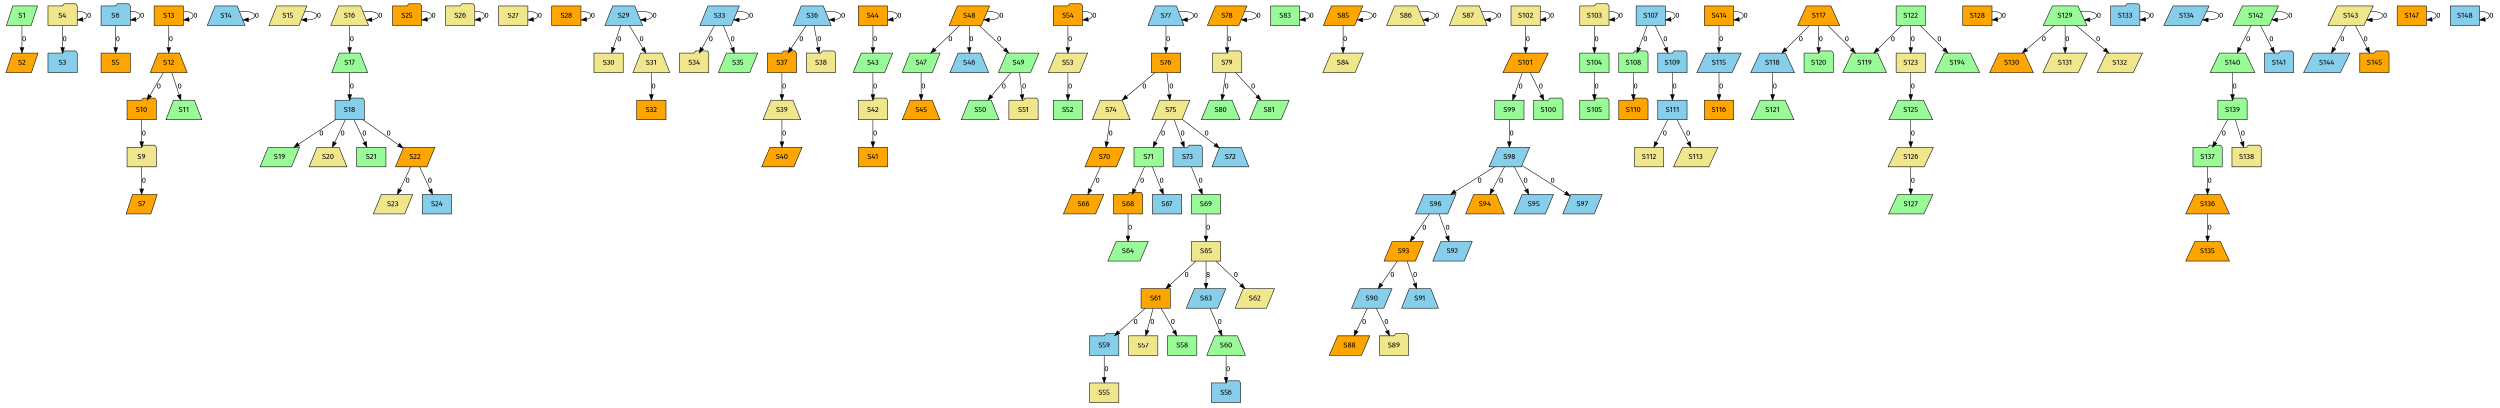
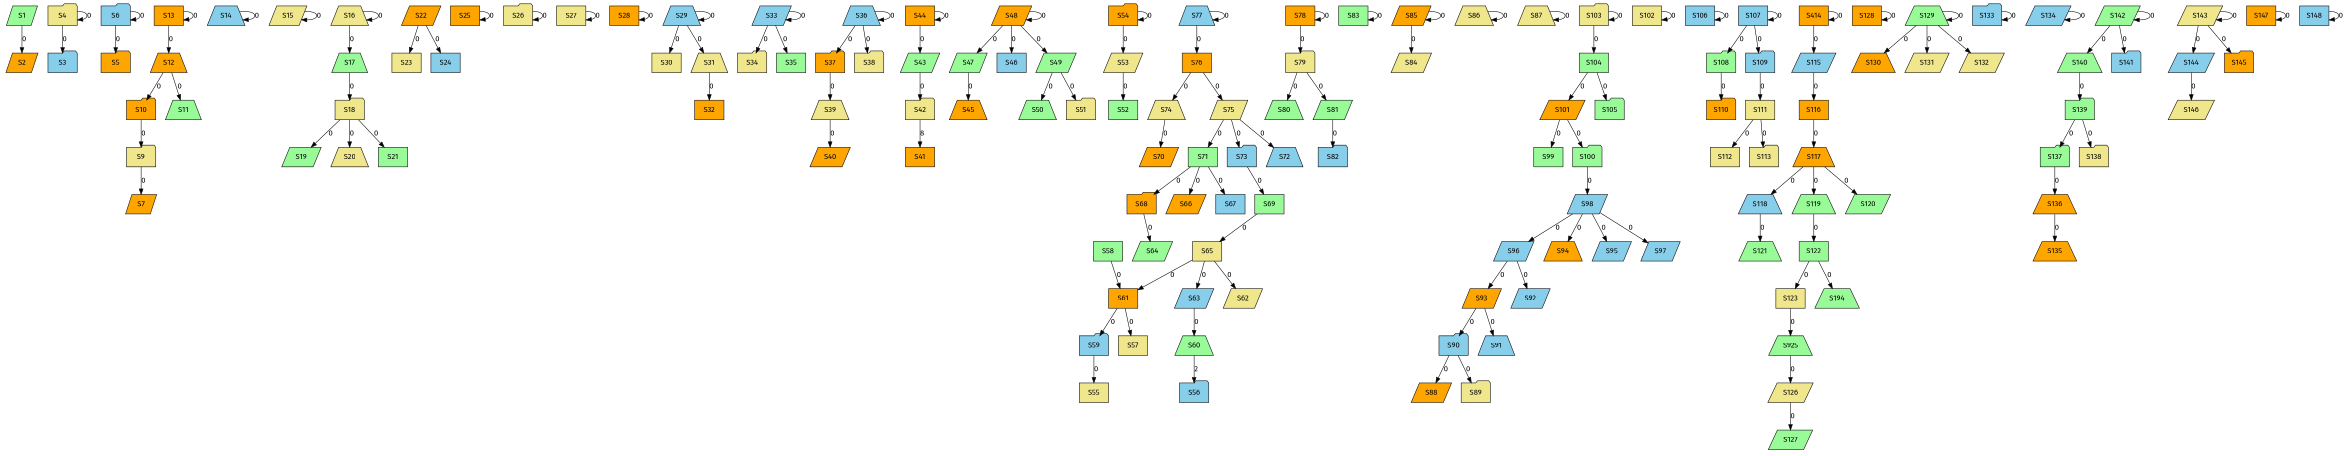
(407, 16) -> (465, 16)
(1227, 16) -> (1300, 16)
none -> (1700, 16)
(1526, 37) -> (1580, 84)
(1890, 37) -> (1814, 225)
(116, 63) -> (116, 63)
(738, 63) -> (791, 63)
(969, 63) -> (1012, 63)
(1819, 63) -> (1868, 204)
(350, 110) -> (350, 110)
(1672, 110) -> (1760, 110)
(1911, 110) -> (1790, 346)
none -> (2191, 110)
(1509, 131) -> (1587, 178)
none -> (1814, 131)
(381, 132) -> none
(875, 134) -> (922, 134)
none -> (1333, 157)
(1696, 157) -> (1764, 157)
(1095, 178) -> (1195, 178)
(393, 204) -> (407, 63)
(1208, 275) -> (1204, 275)
(1372, 298) -> (1454, 346)
(1168, 320) -> (1115, 272)
(1228, 369) -> (1196, 369)
